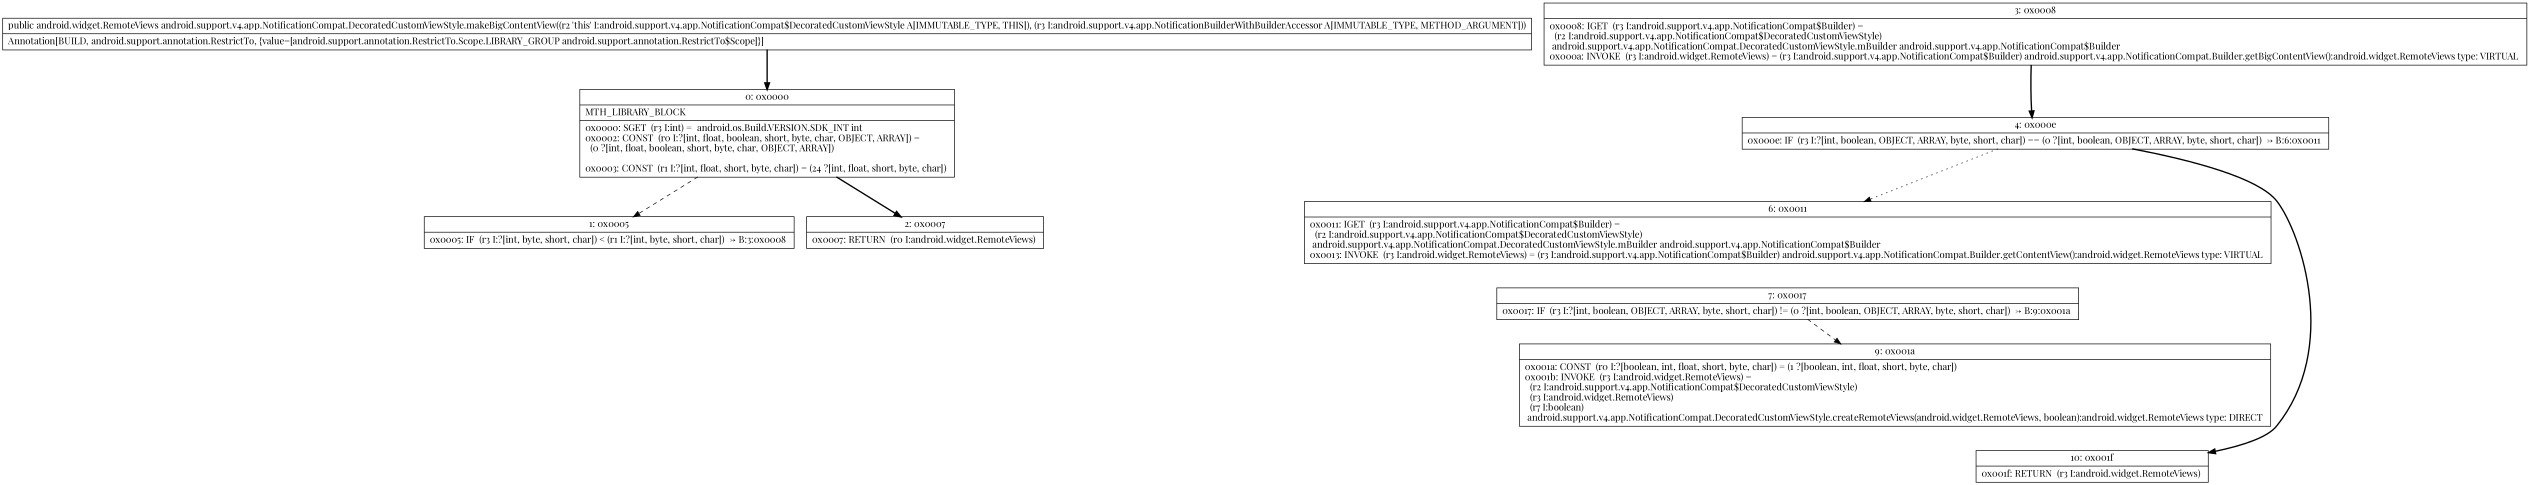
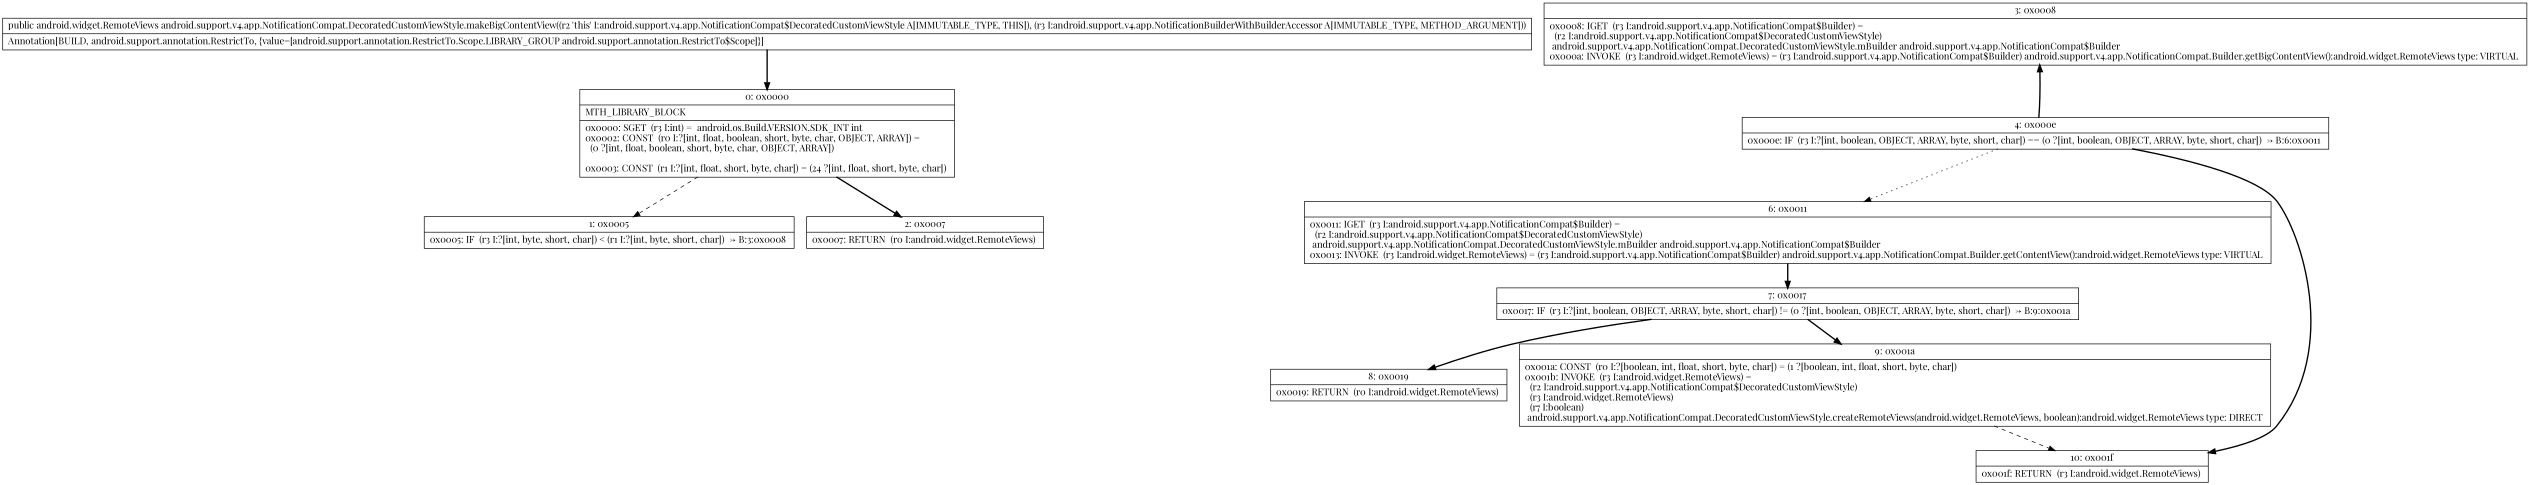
(2031, 88) -> (2040, 95)
none -> (1788, 272)
(1822, 330) -> (1822, 330)
none -> (1389, 385)
none -> (2022, 437)
